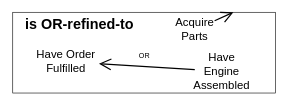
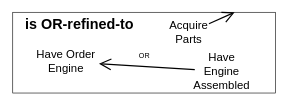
(195, 30) -> (189, 33)
(66, 62) -> (66, 62)
